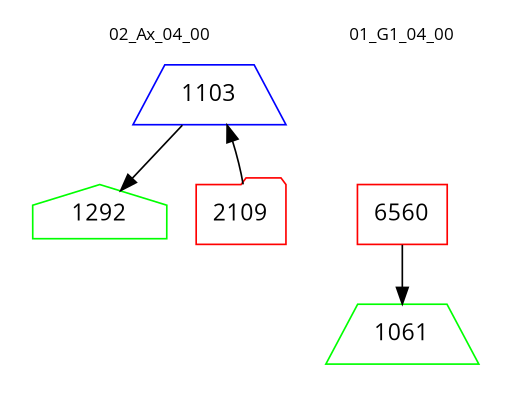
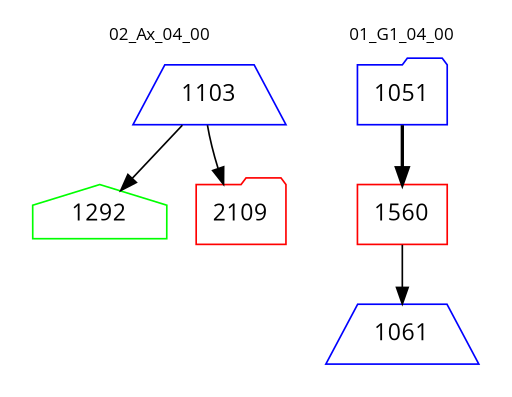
none -> (402, 95)
(239, 162) -> (212, 147)
(402, 214) -> (402, 214)
(402, 334) -> (402, 334)
